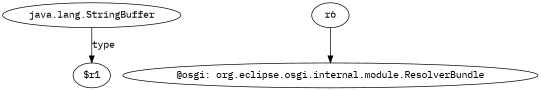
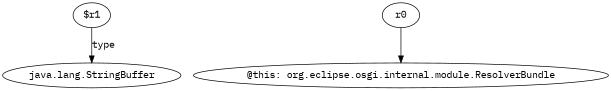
(330, 15) -> (401, 15)
(92, 42) -> (92, 42)
(330, 75) -> (401, 75)
